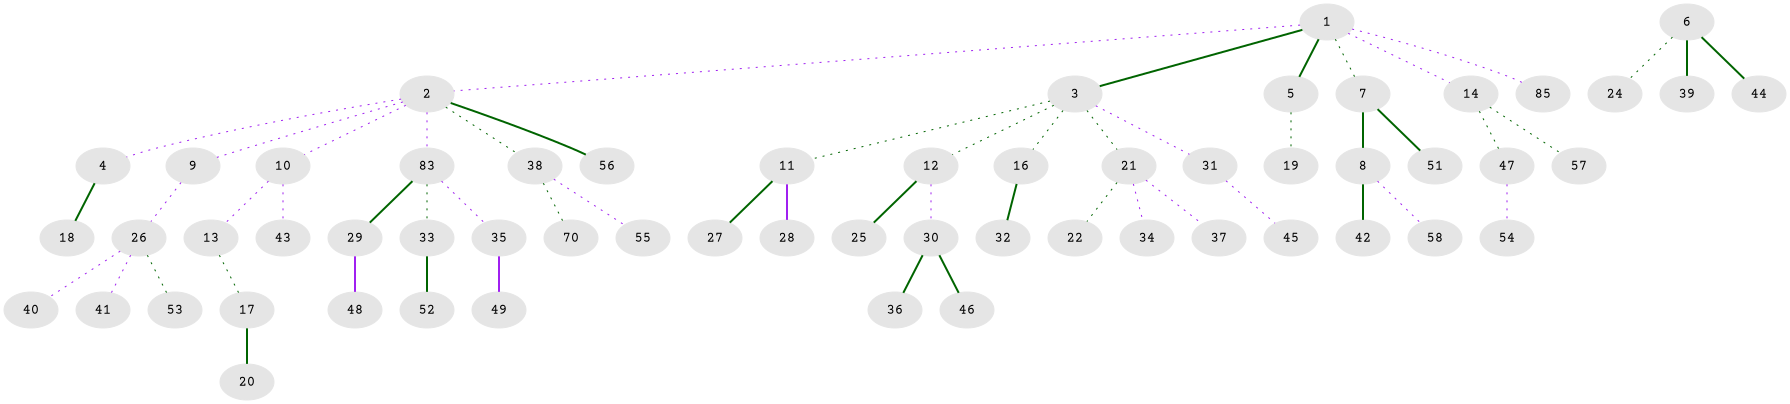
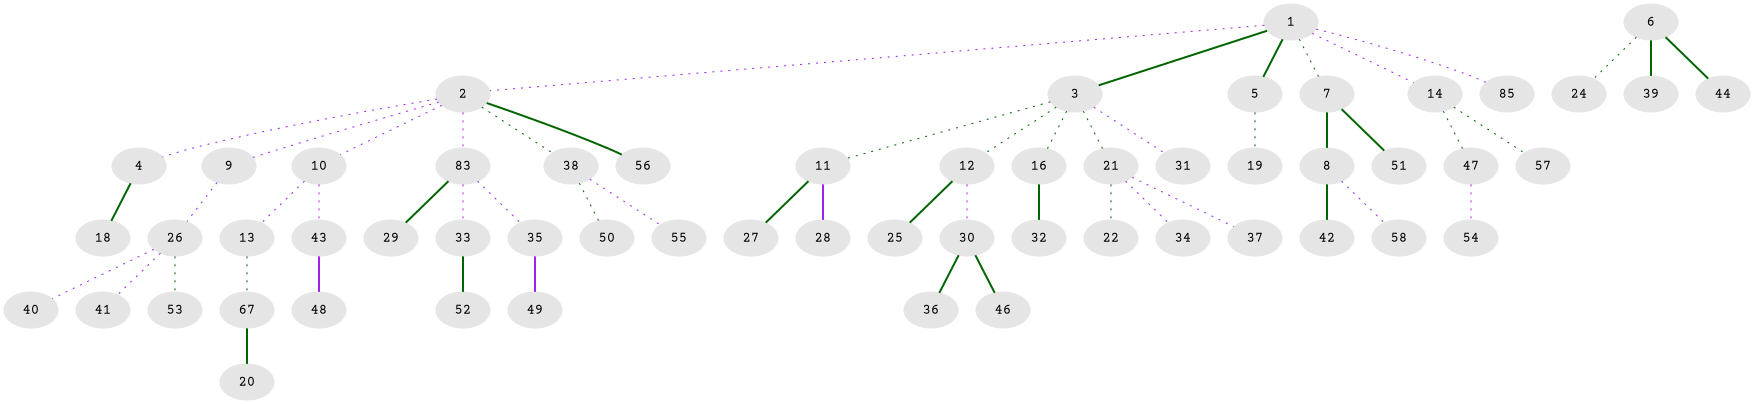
(427, 202) -> (463, 202)
(571, 238) -> (607, 238)
(1291, 238) -> none
(355, 274) -> (319, 274)
(247, 310) -> (247, 310)
